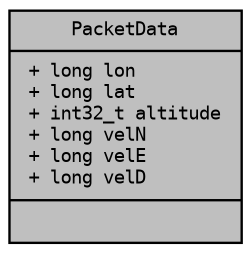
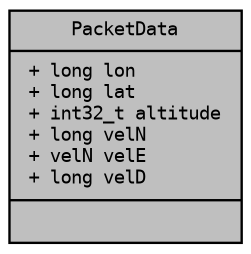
(88, 156) -> (88, 156)
